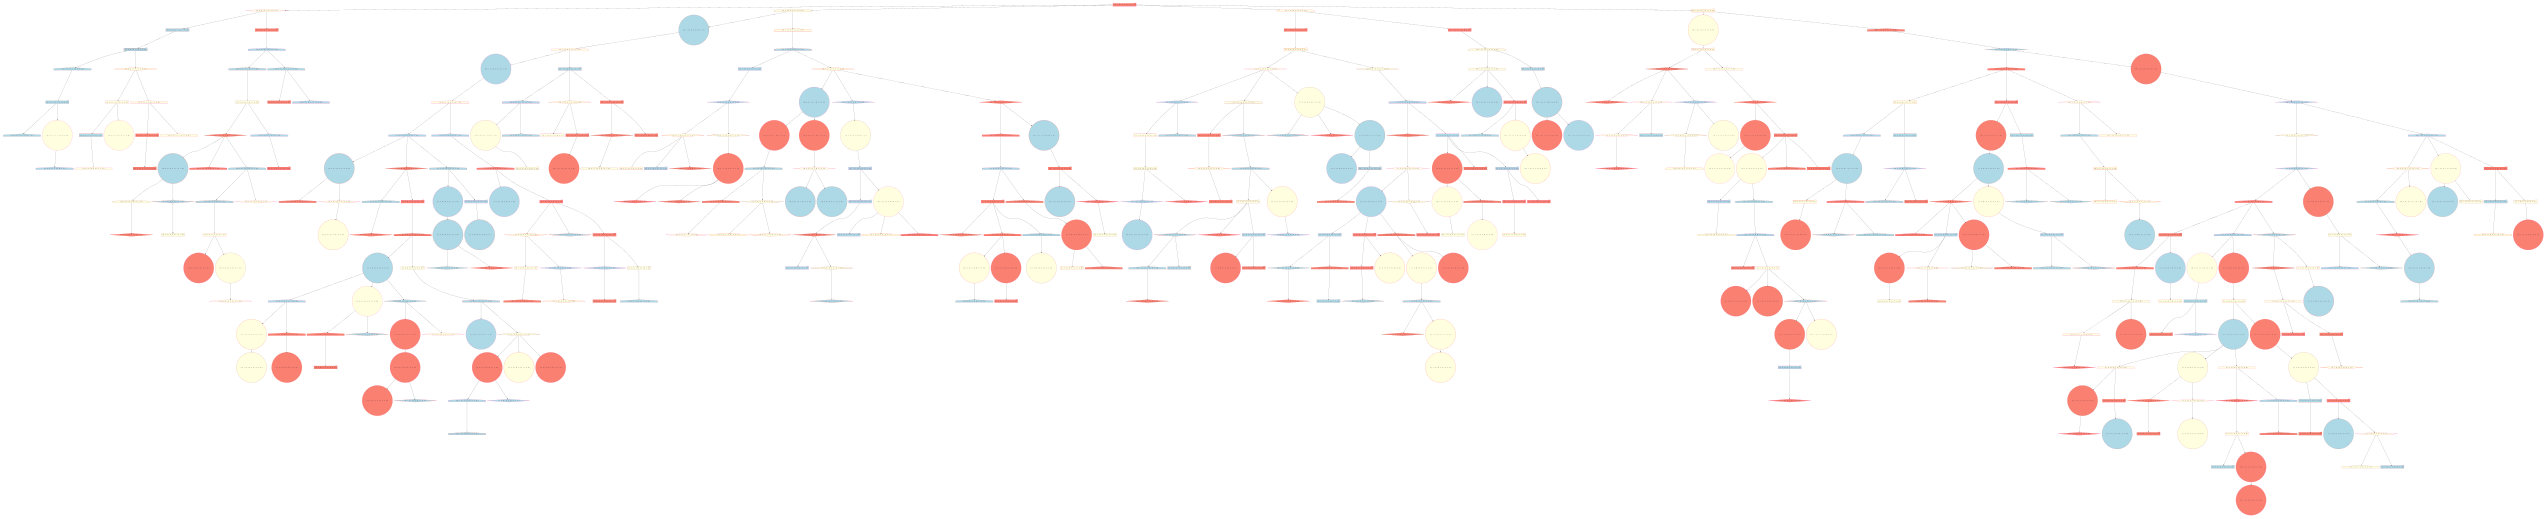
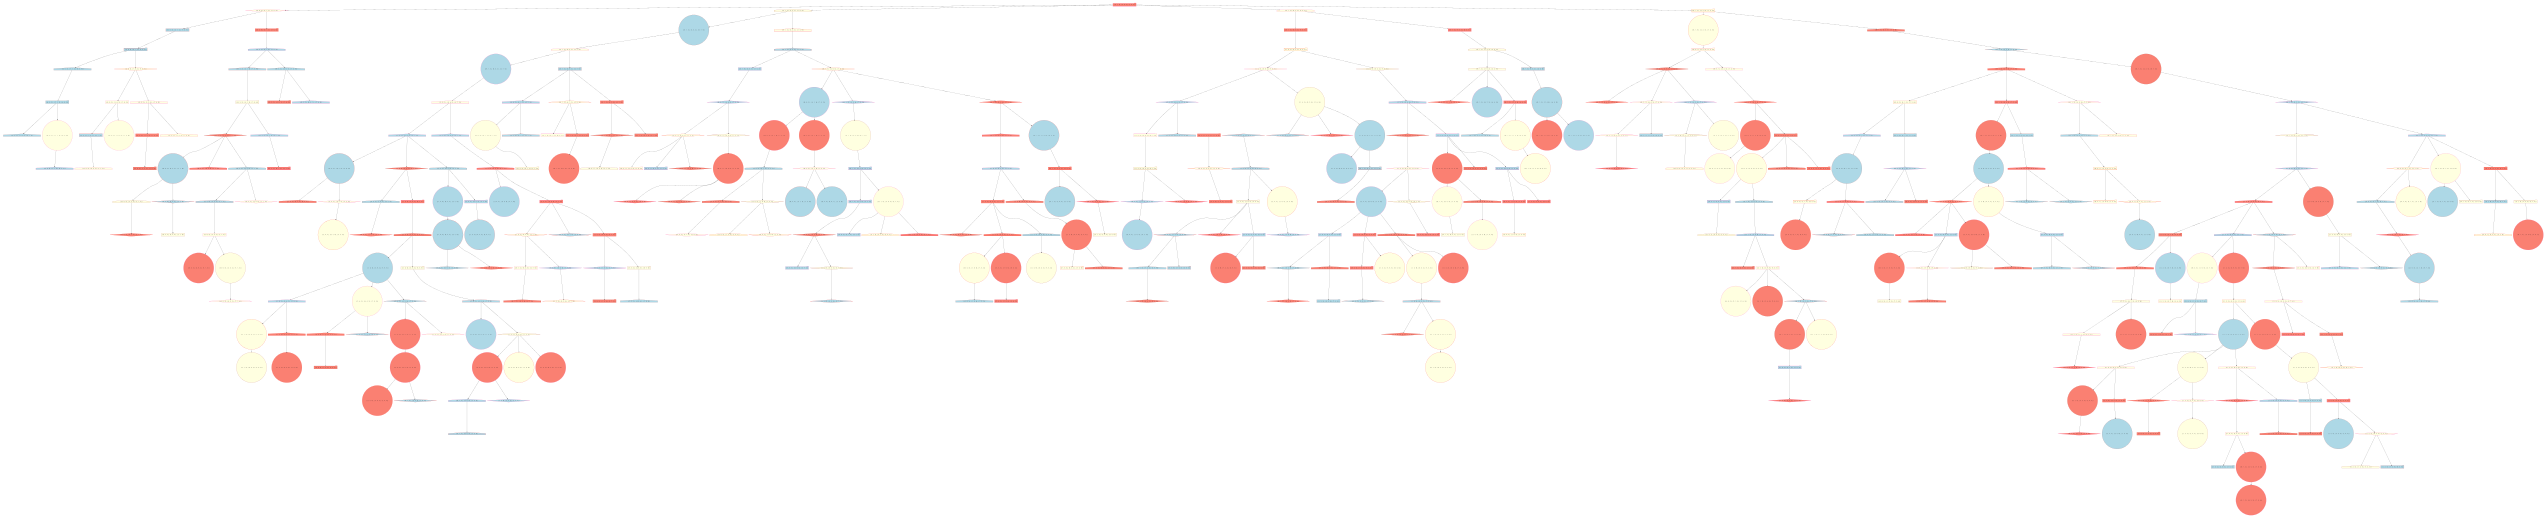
(1243, 102) -> none
(1736, 301) -> (1736, 301)
(2319, 301) -> none
